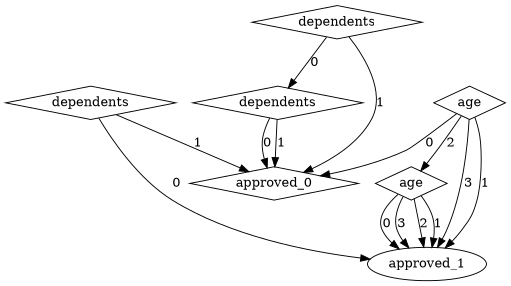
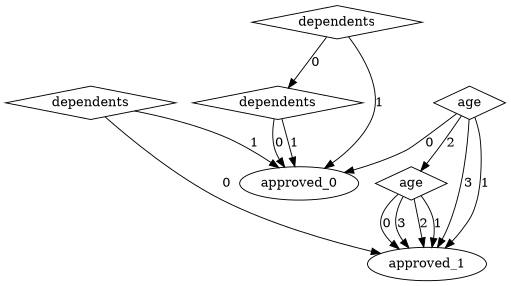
(274, 183) -> (299, 183)
